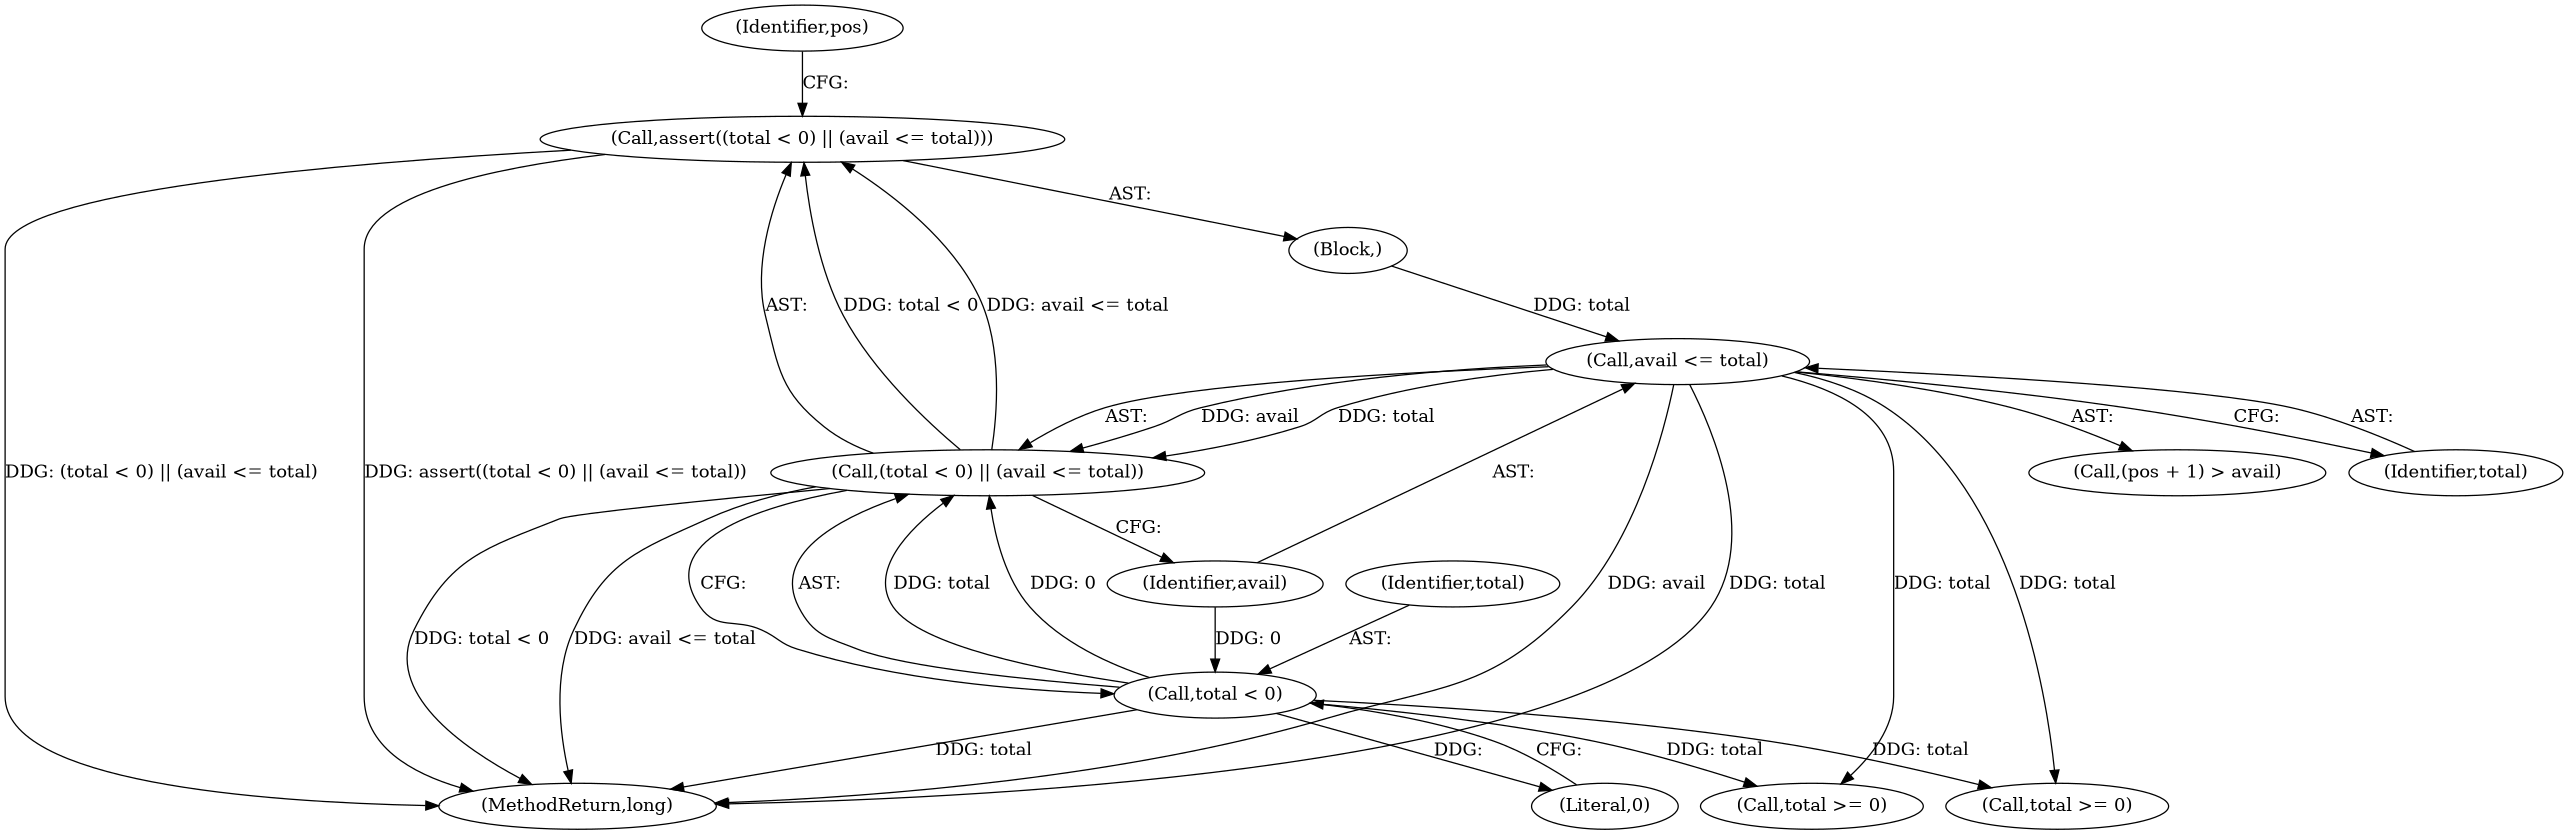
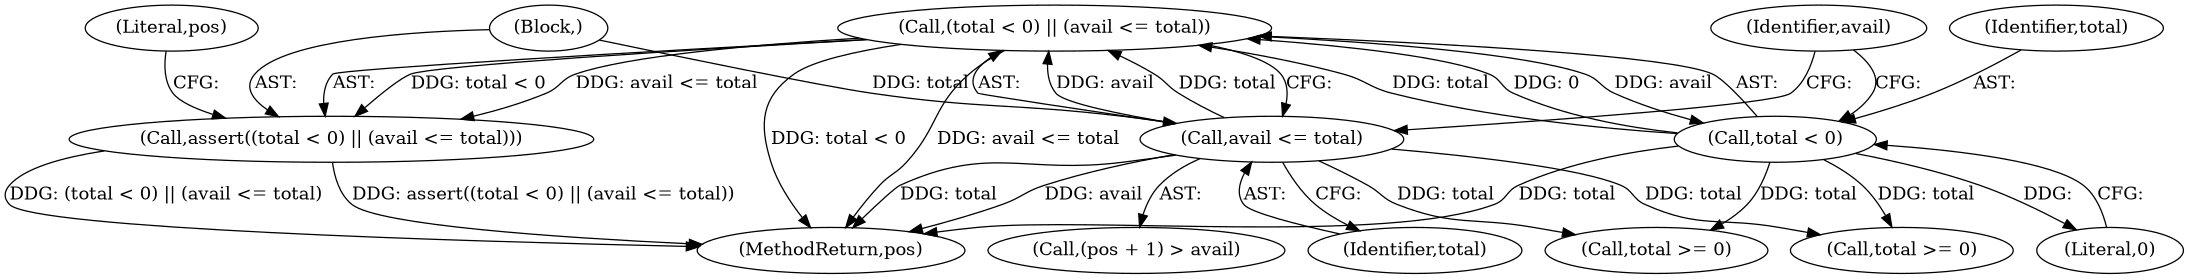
(802, 28) -> (172, 28)
(1094, 199) -> (347, 41)
(1517, 473) -> (1832, 84)
(1097, 526) -> (1270, 65)
(726, 584) -> (1664, 84)
(1248, 640) -> (1901, 84)
(578, 806) -> (831, 250)
